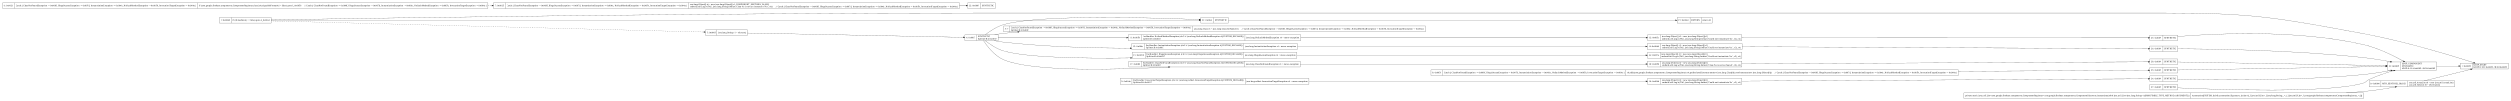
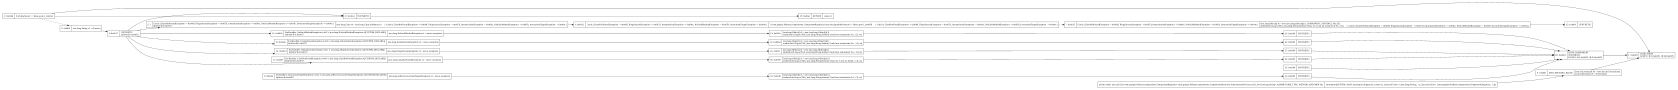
none -> (570, 25)
none -> (1073, 51)
(1695, 73) -> none
